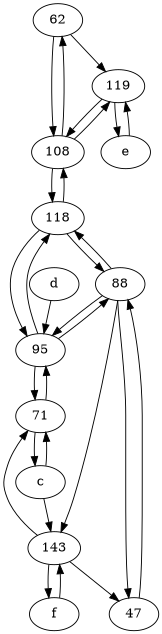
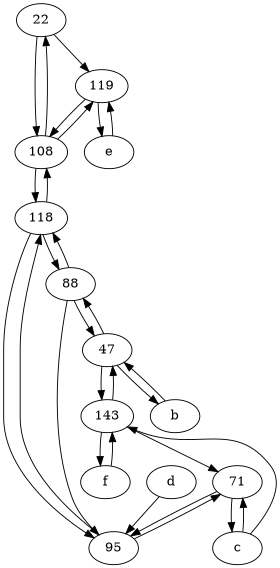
(58, 20) -> (41, 20)
(80, 322) -> none
(96, 413) -> (101, 378)
none -> (175, 416)
